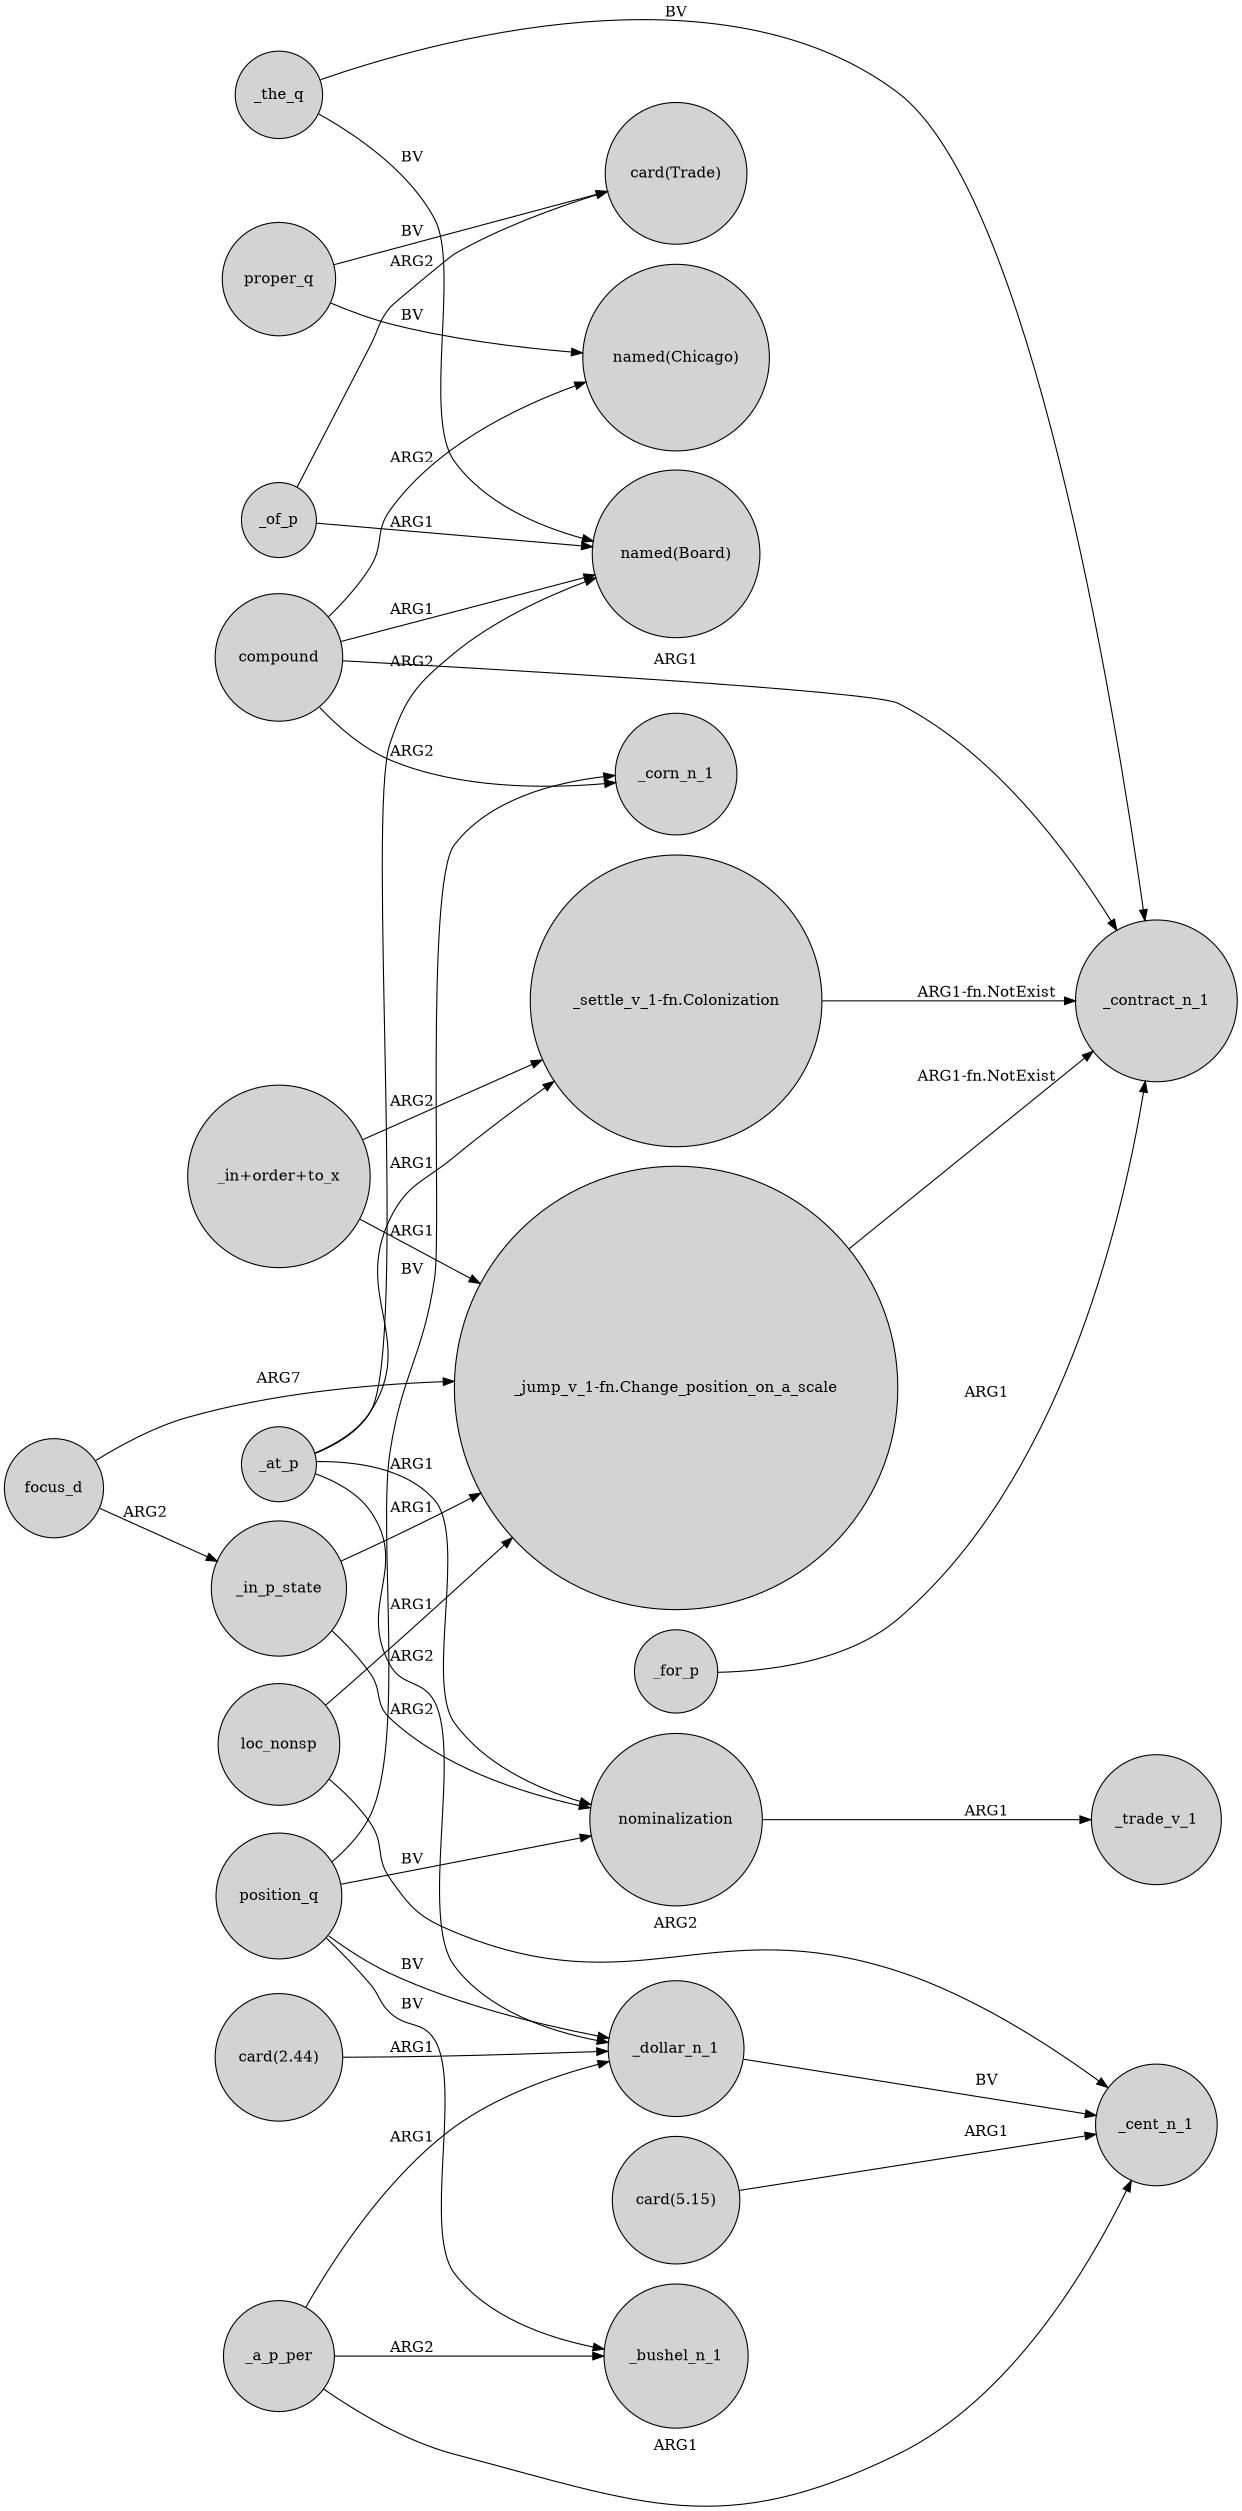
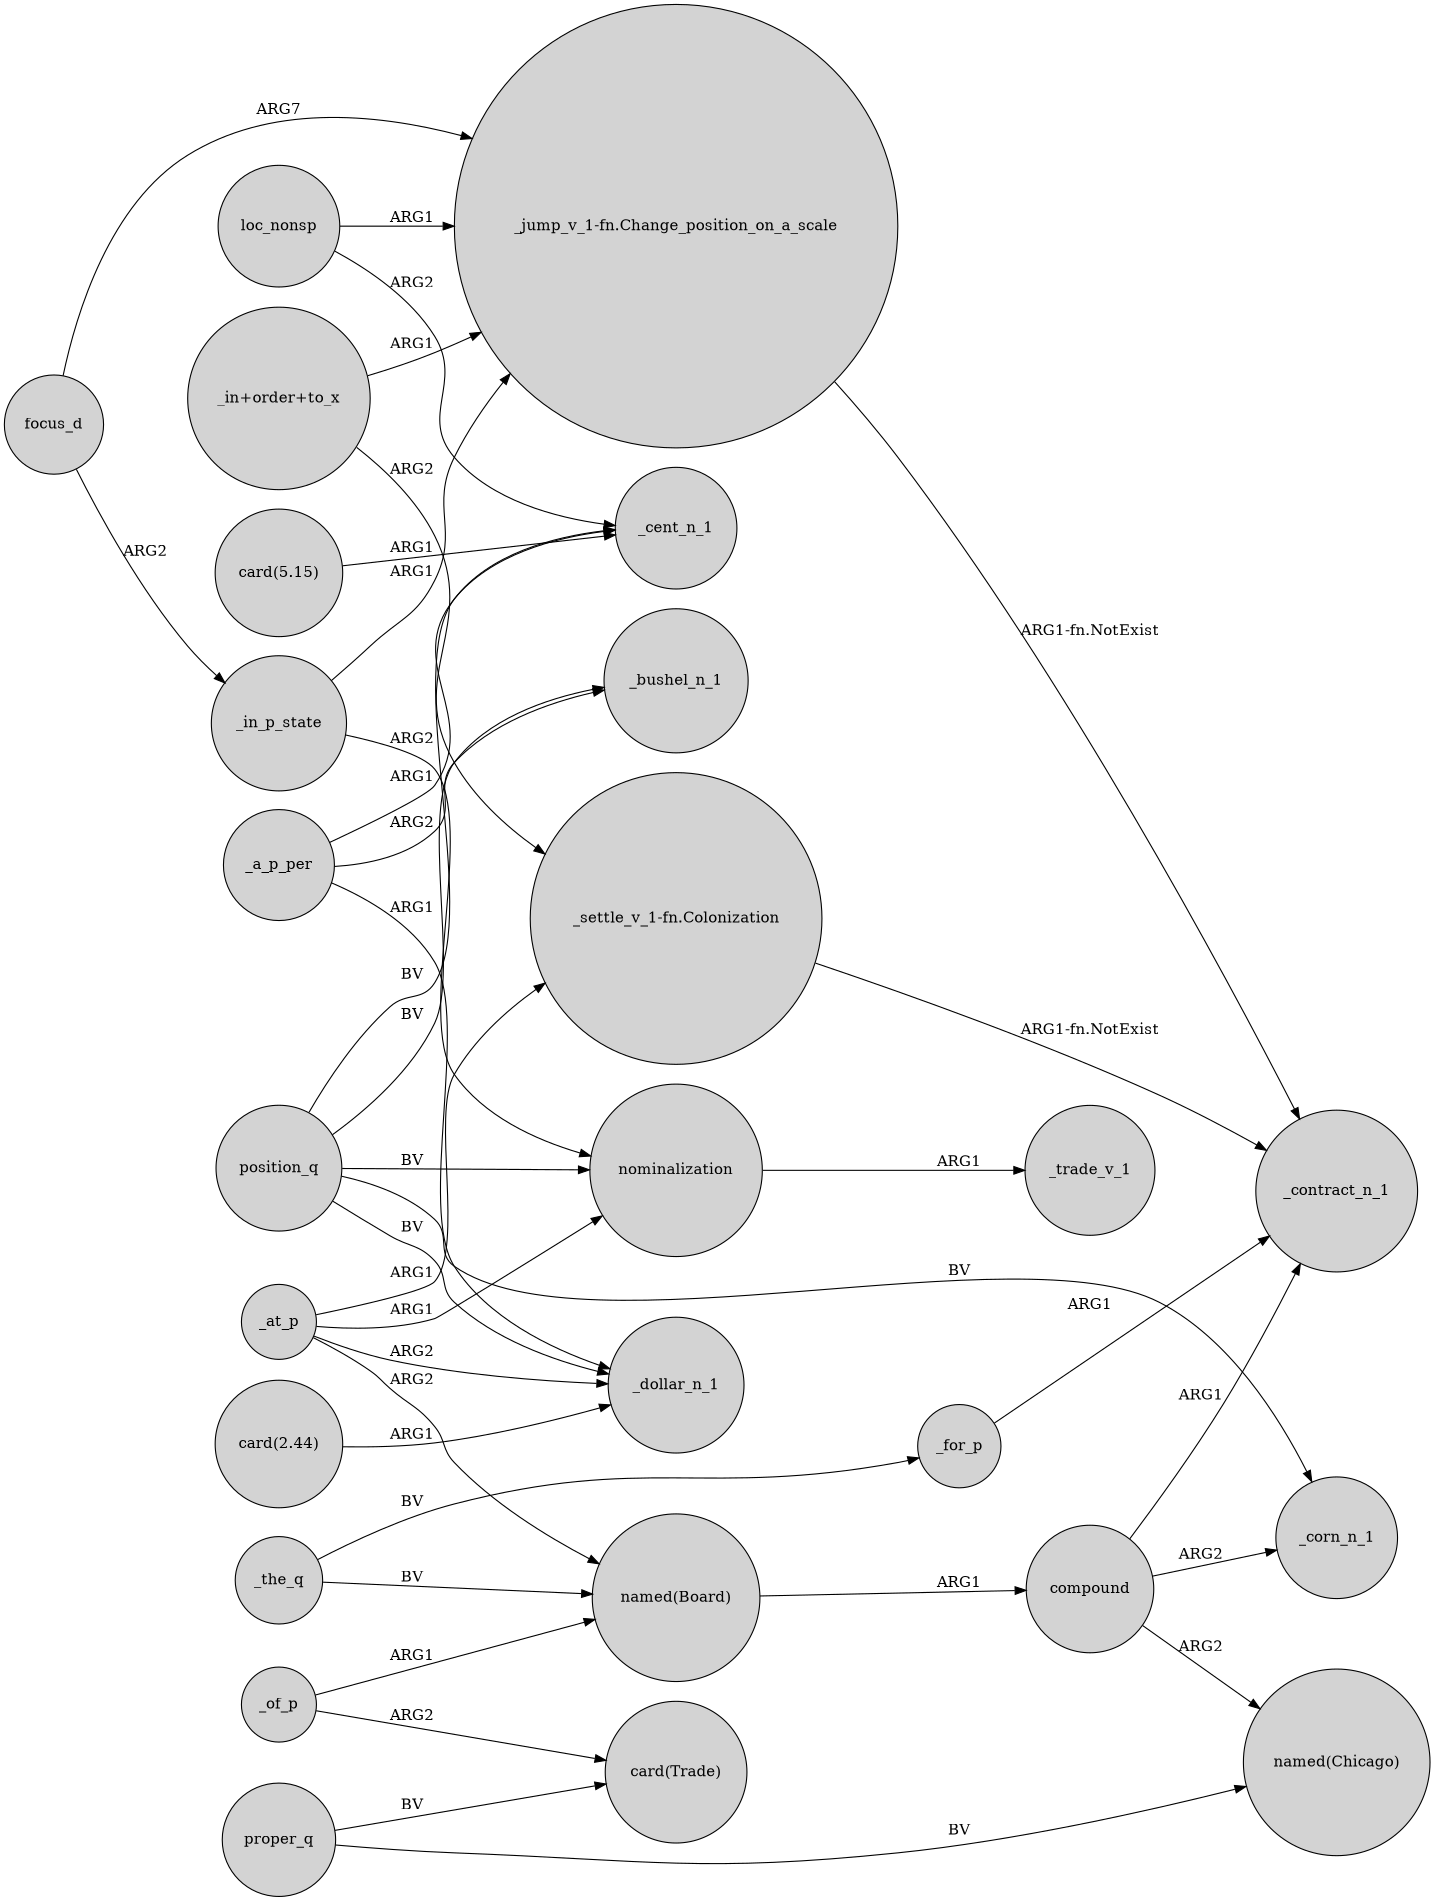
(972, 201) -> (607, 1480)
(463, 610) -> (887, 1593)
(914, 2086) -> (438, 743)
